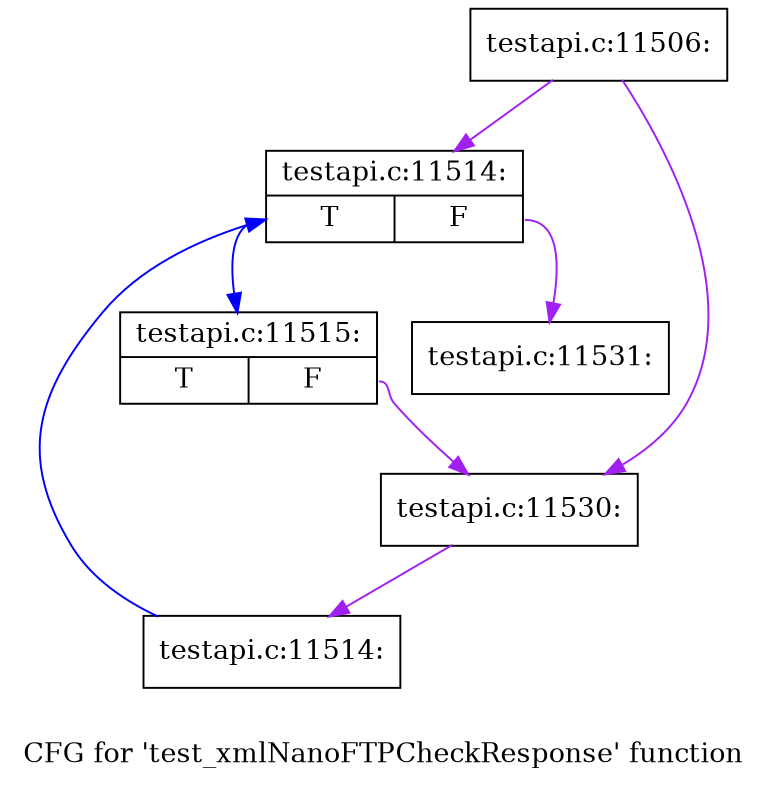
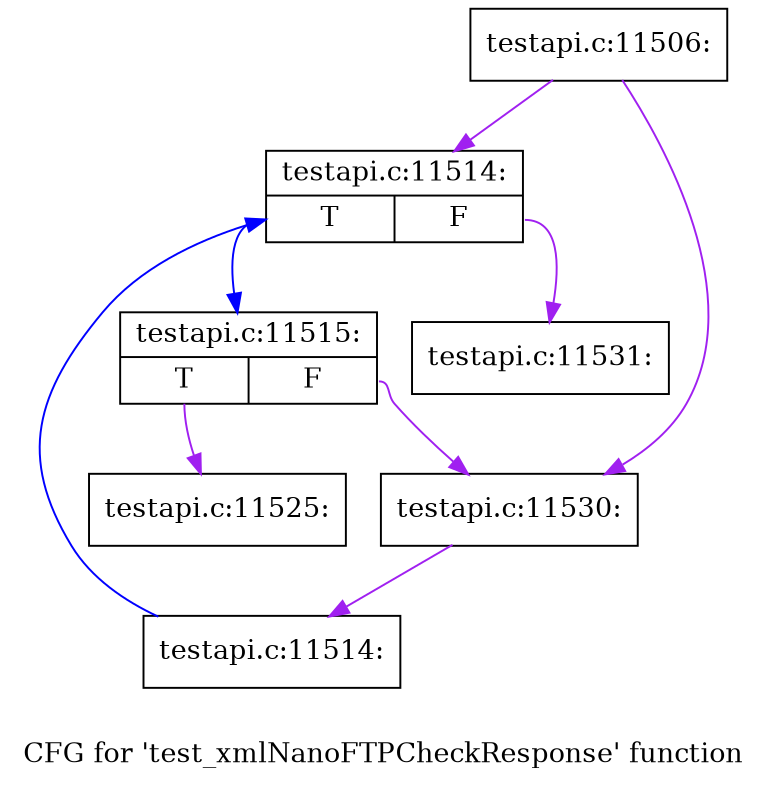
none -> (217, 510)
